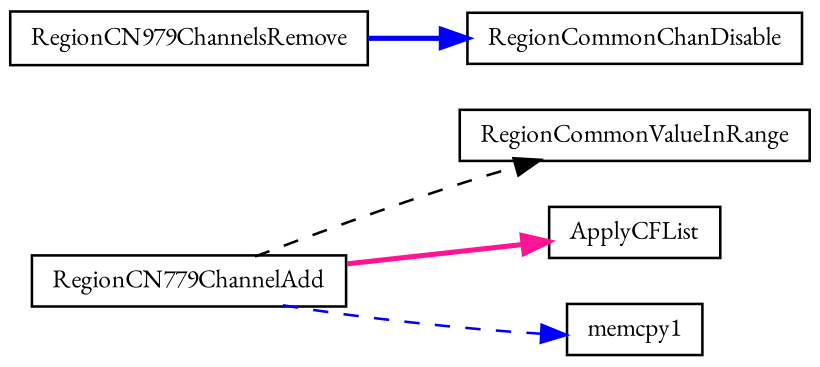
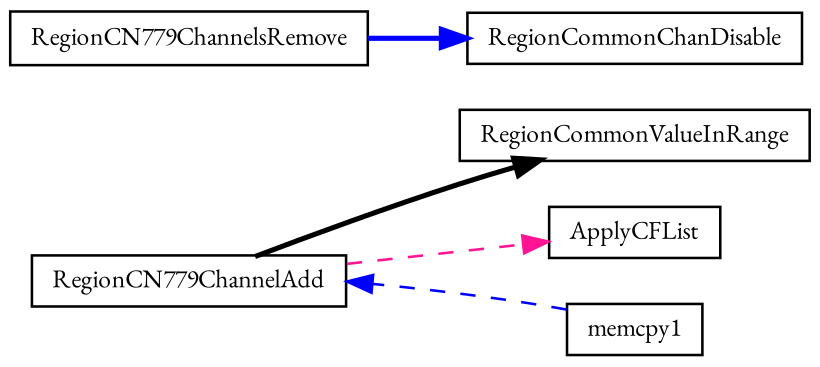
(189, 38) -> (189, 38)
(384, 209) -> (384, 209)
(435, 254) -> (435, 254)
(411, 322) -> (470, 295)
